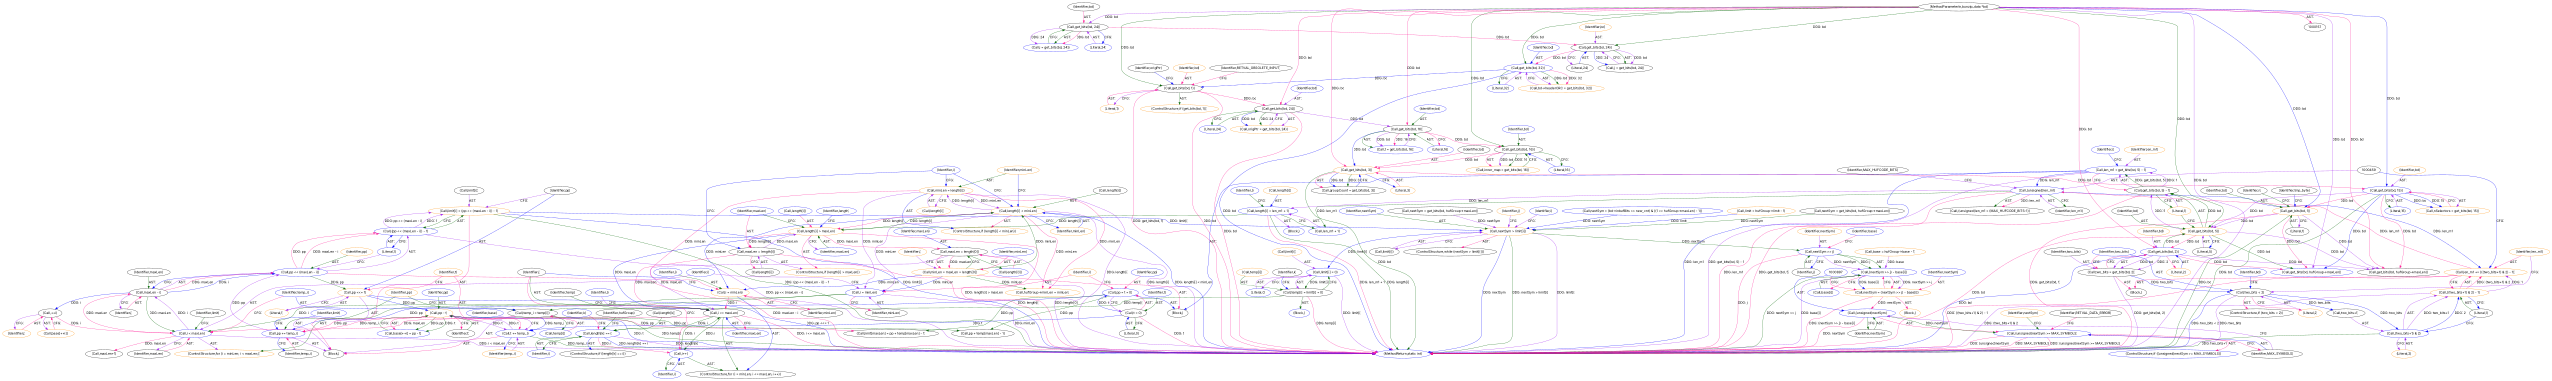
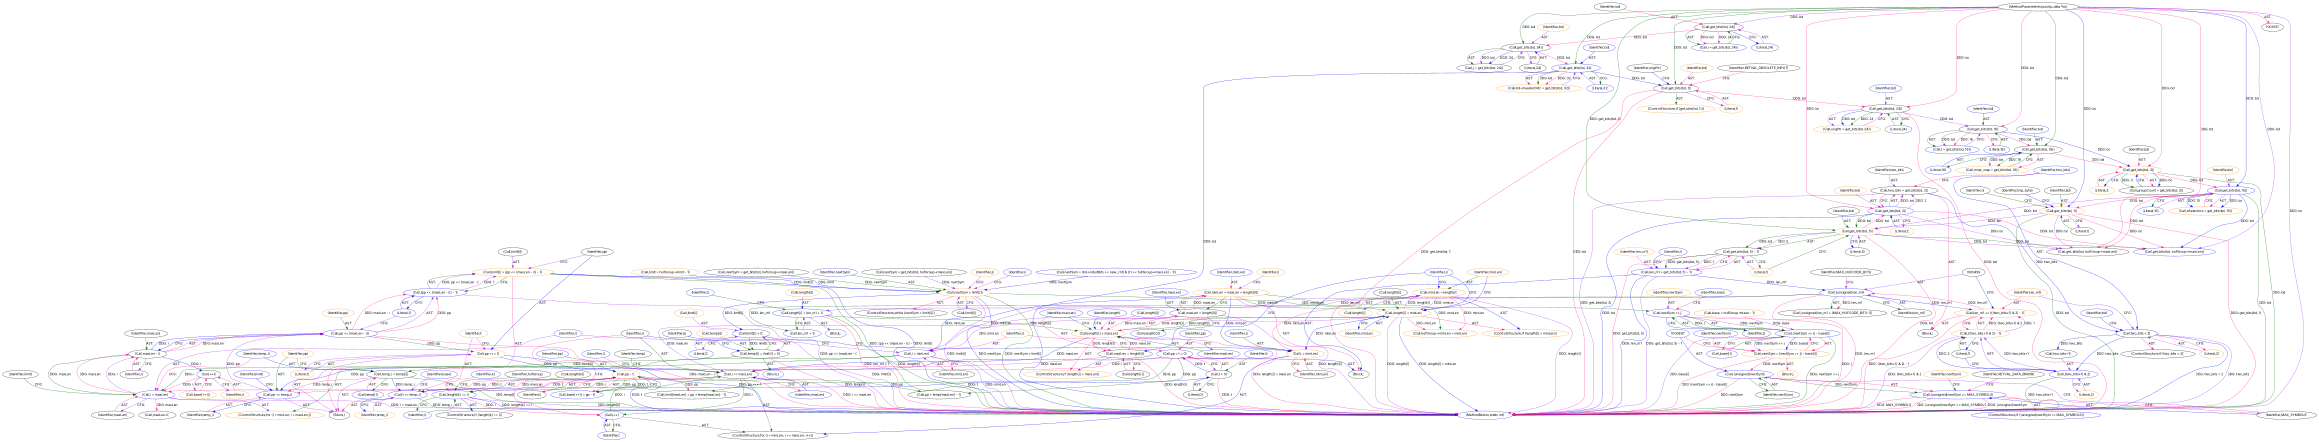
(2184, 119) -> (1605, 119)
(879, 247) -> (1129, 321)
